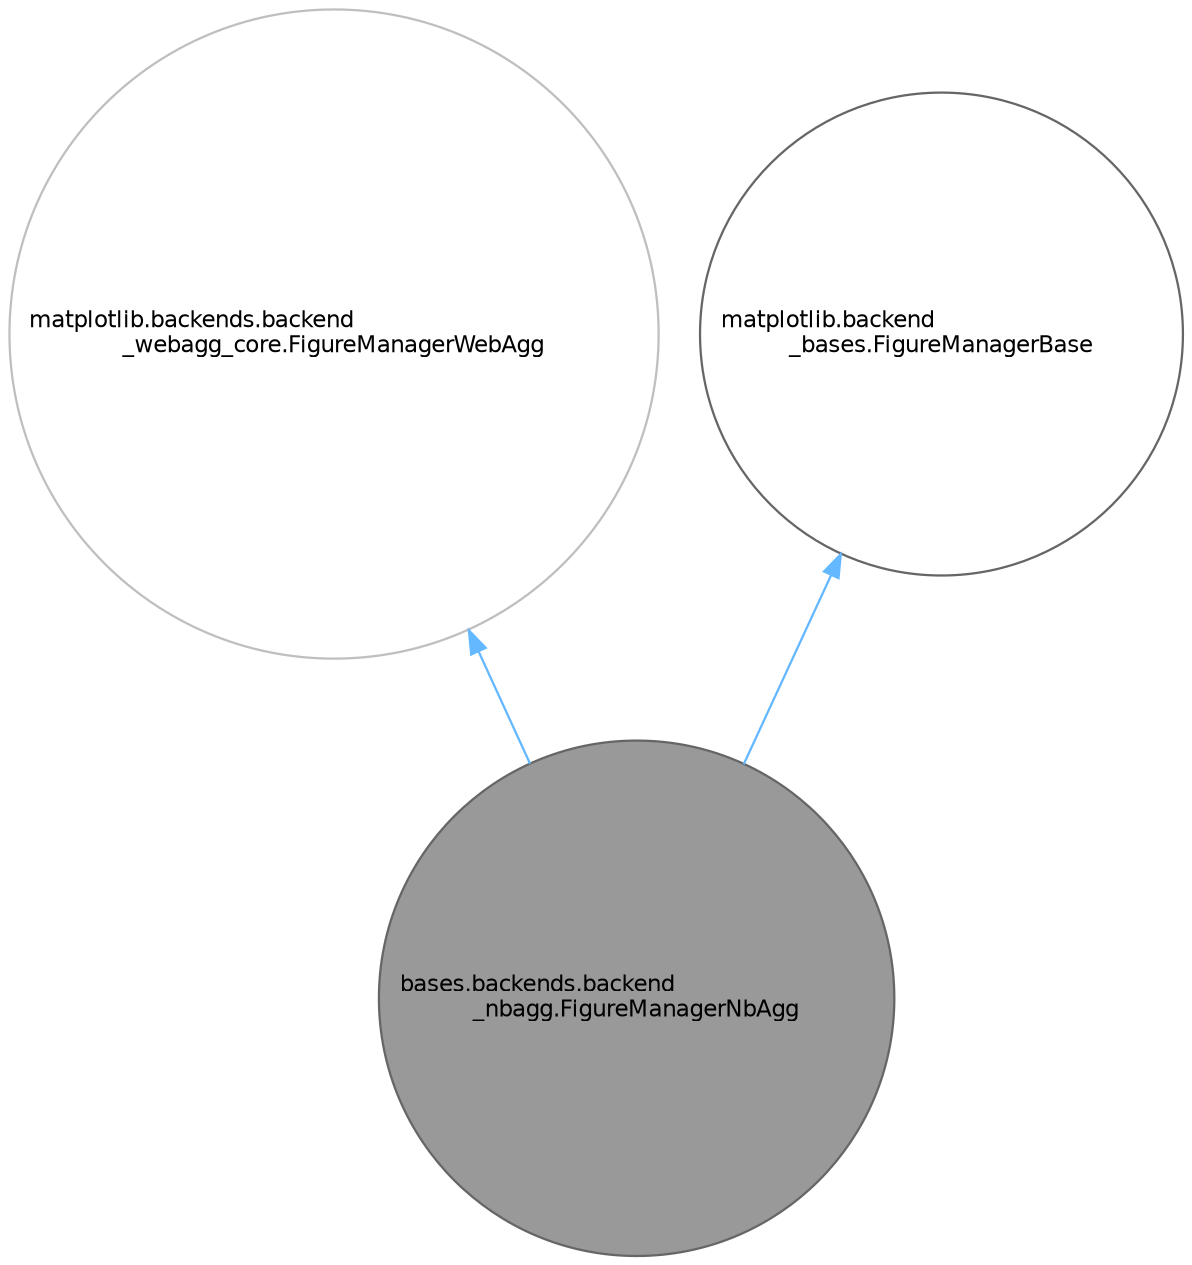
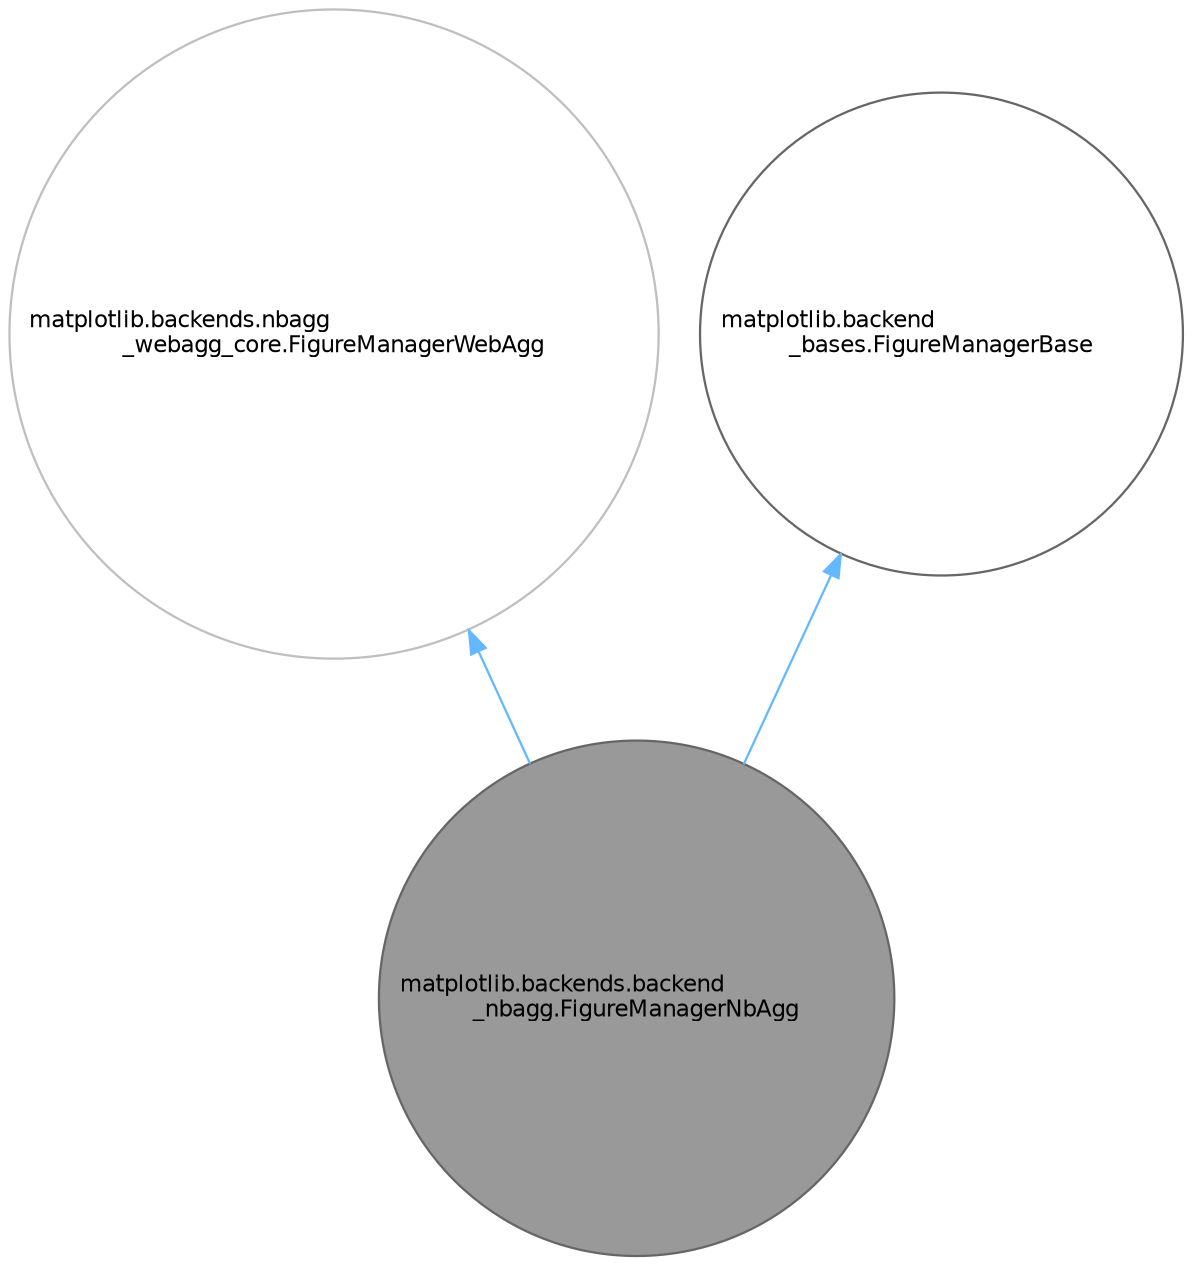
(334, 334) -> (334, 334)
(637, 998) -> (637, 998)
